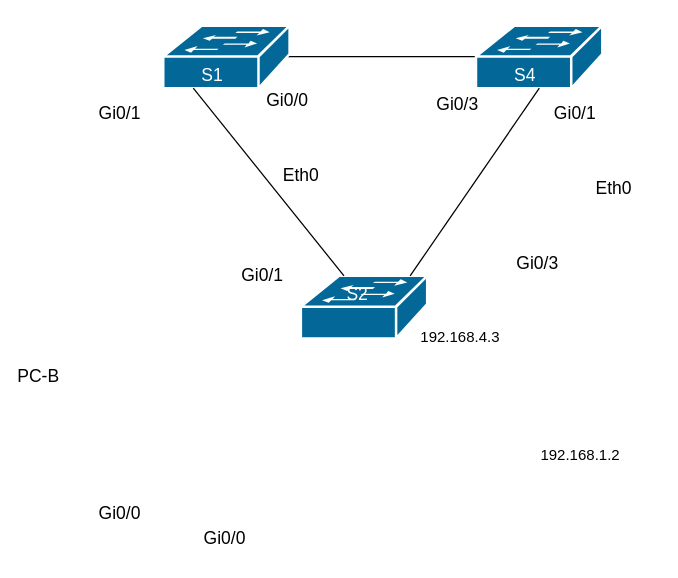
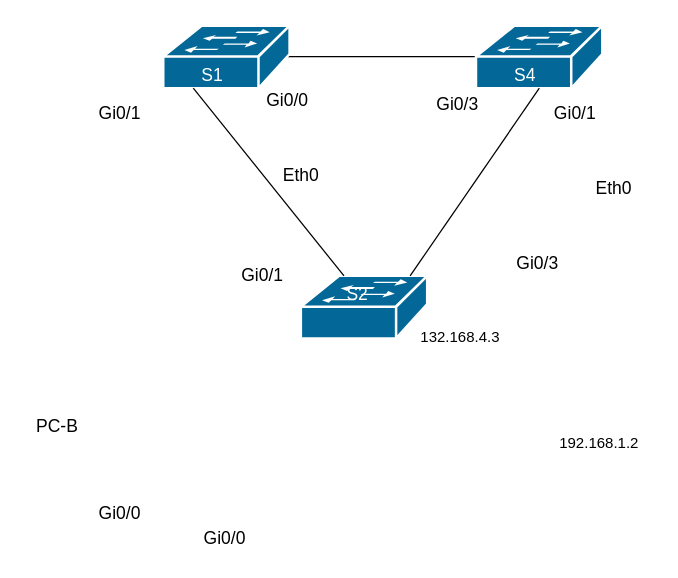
(461, 337) -> (461, 337)
(38, 376) -> (57, 426)
(594, 457) -> (613, 444)
